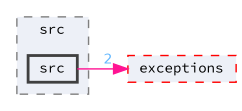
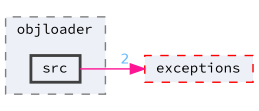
(53, 30) -> (56, 30)
